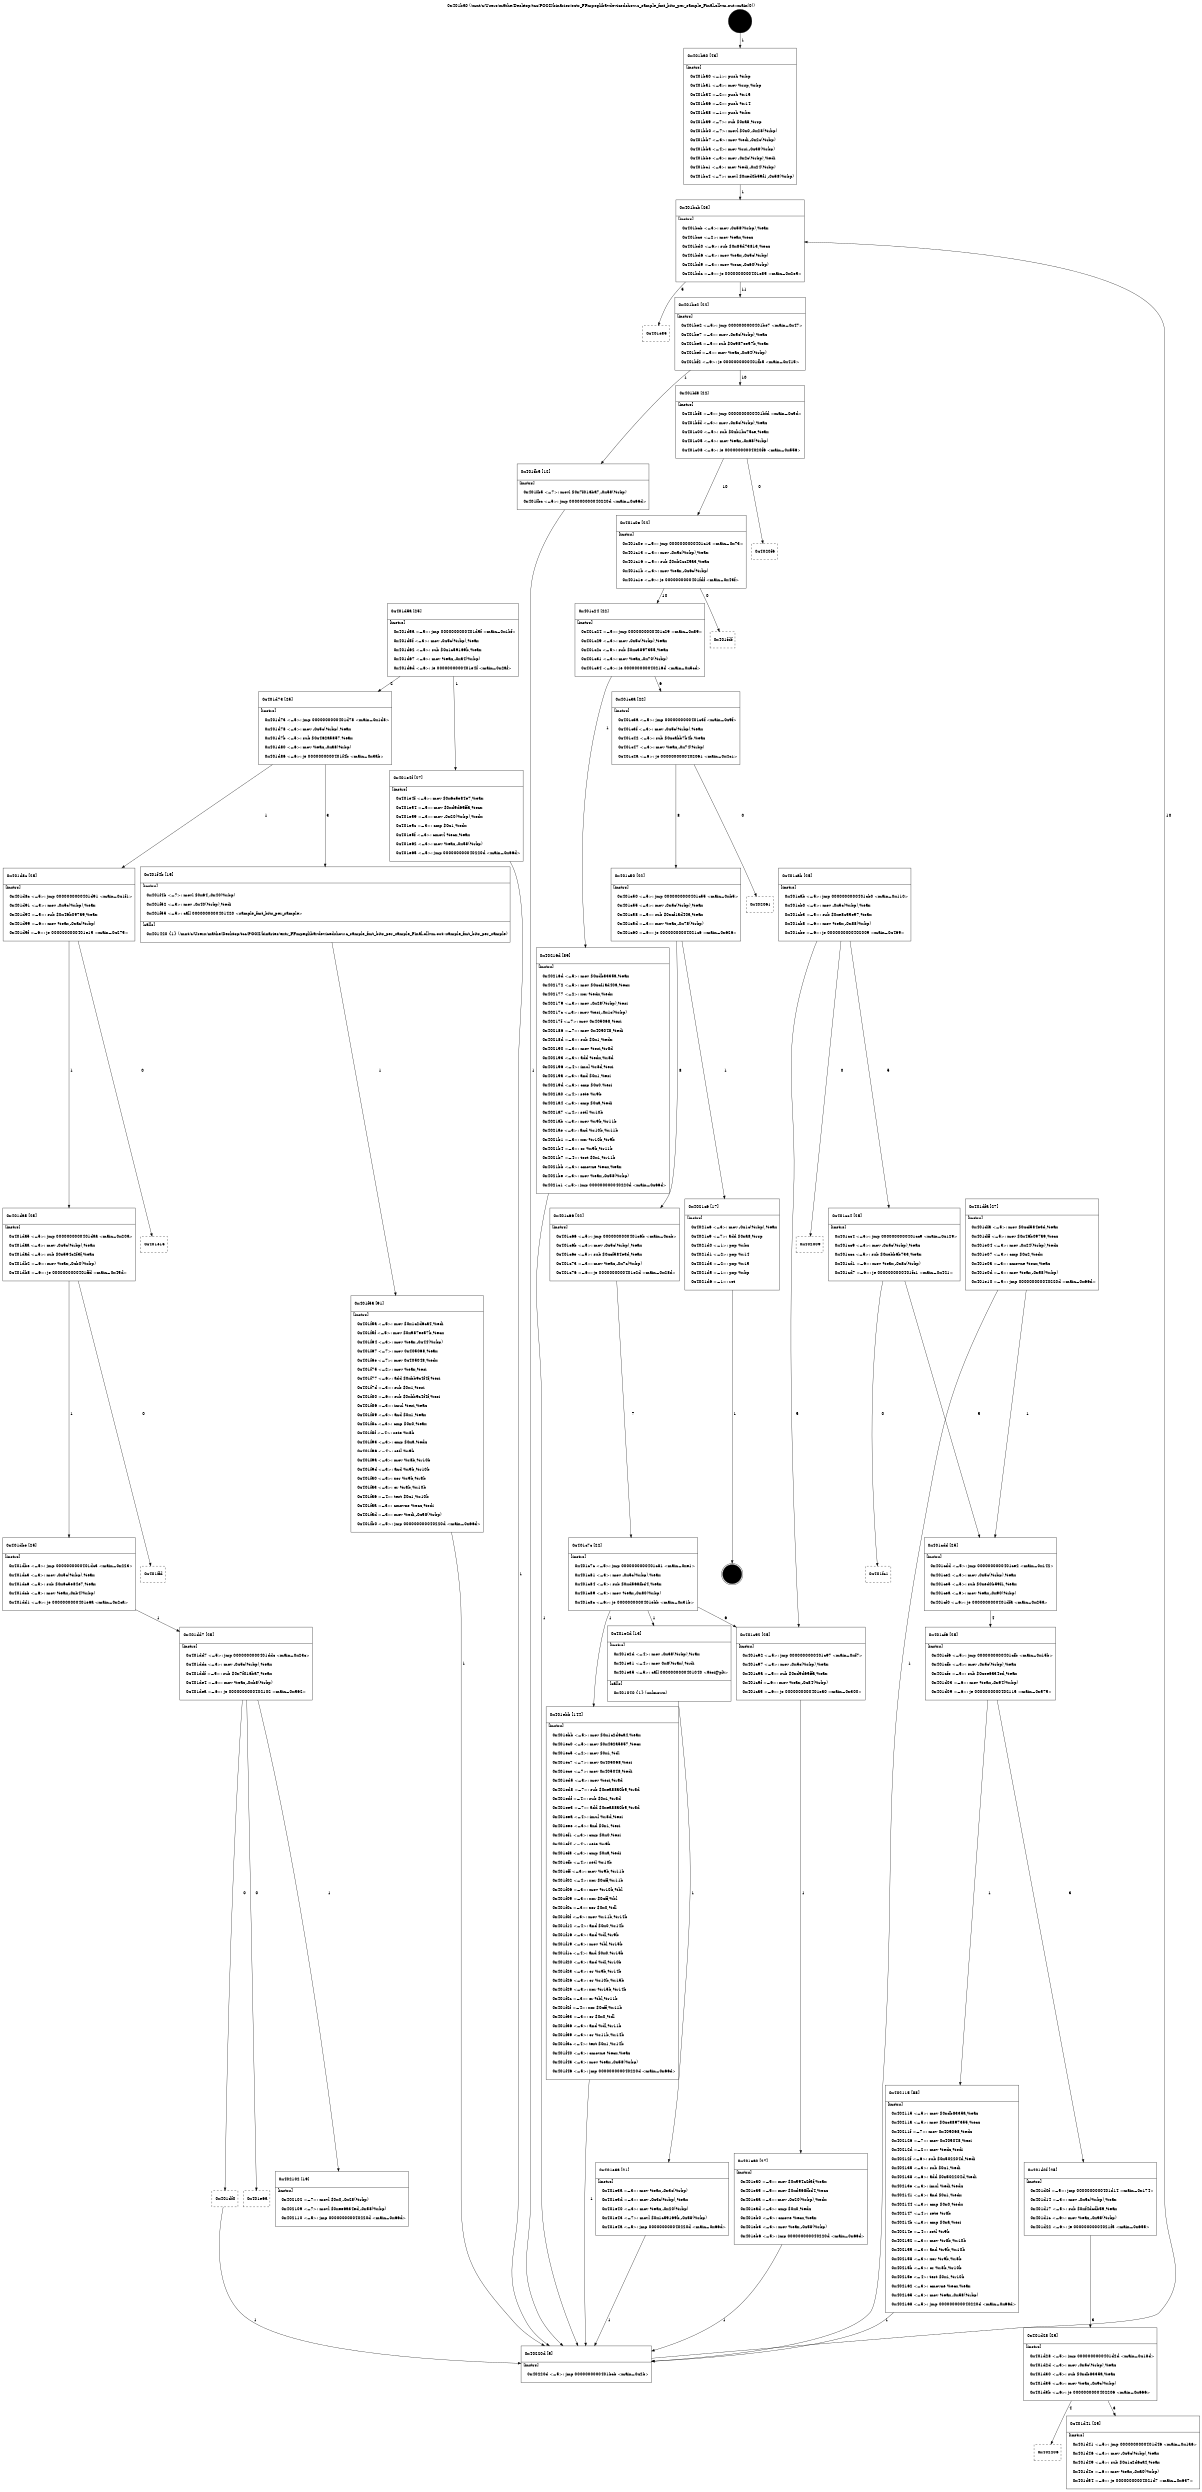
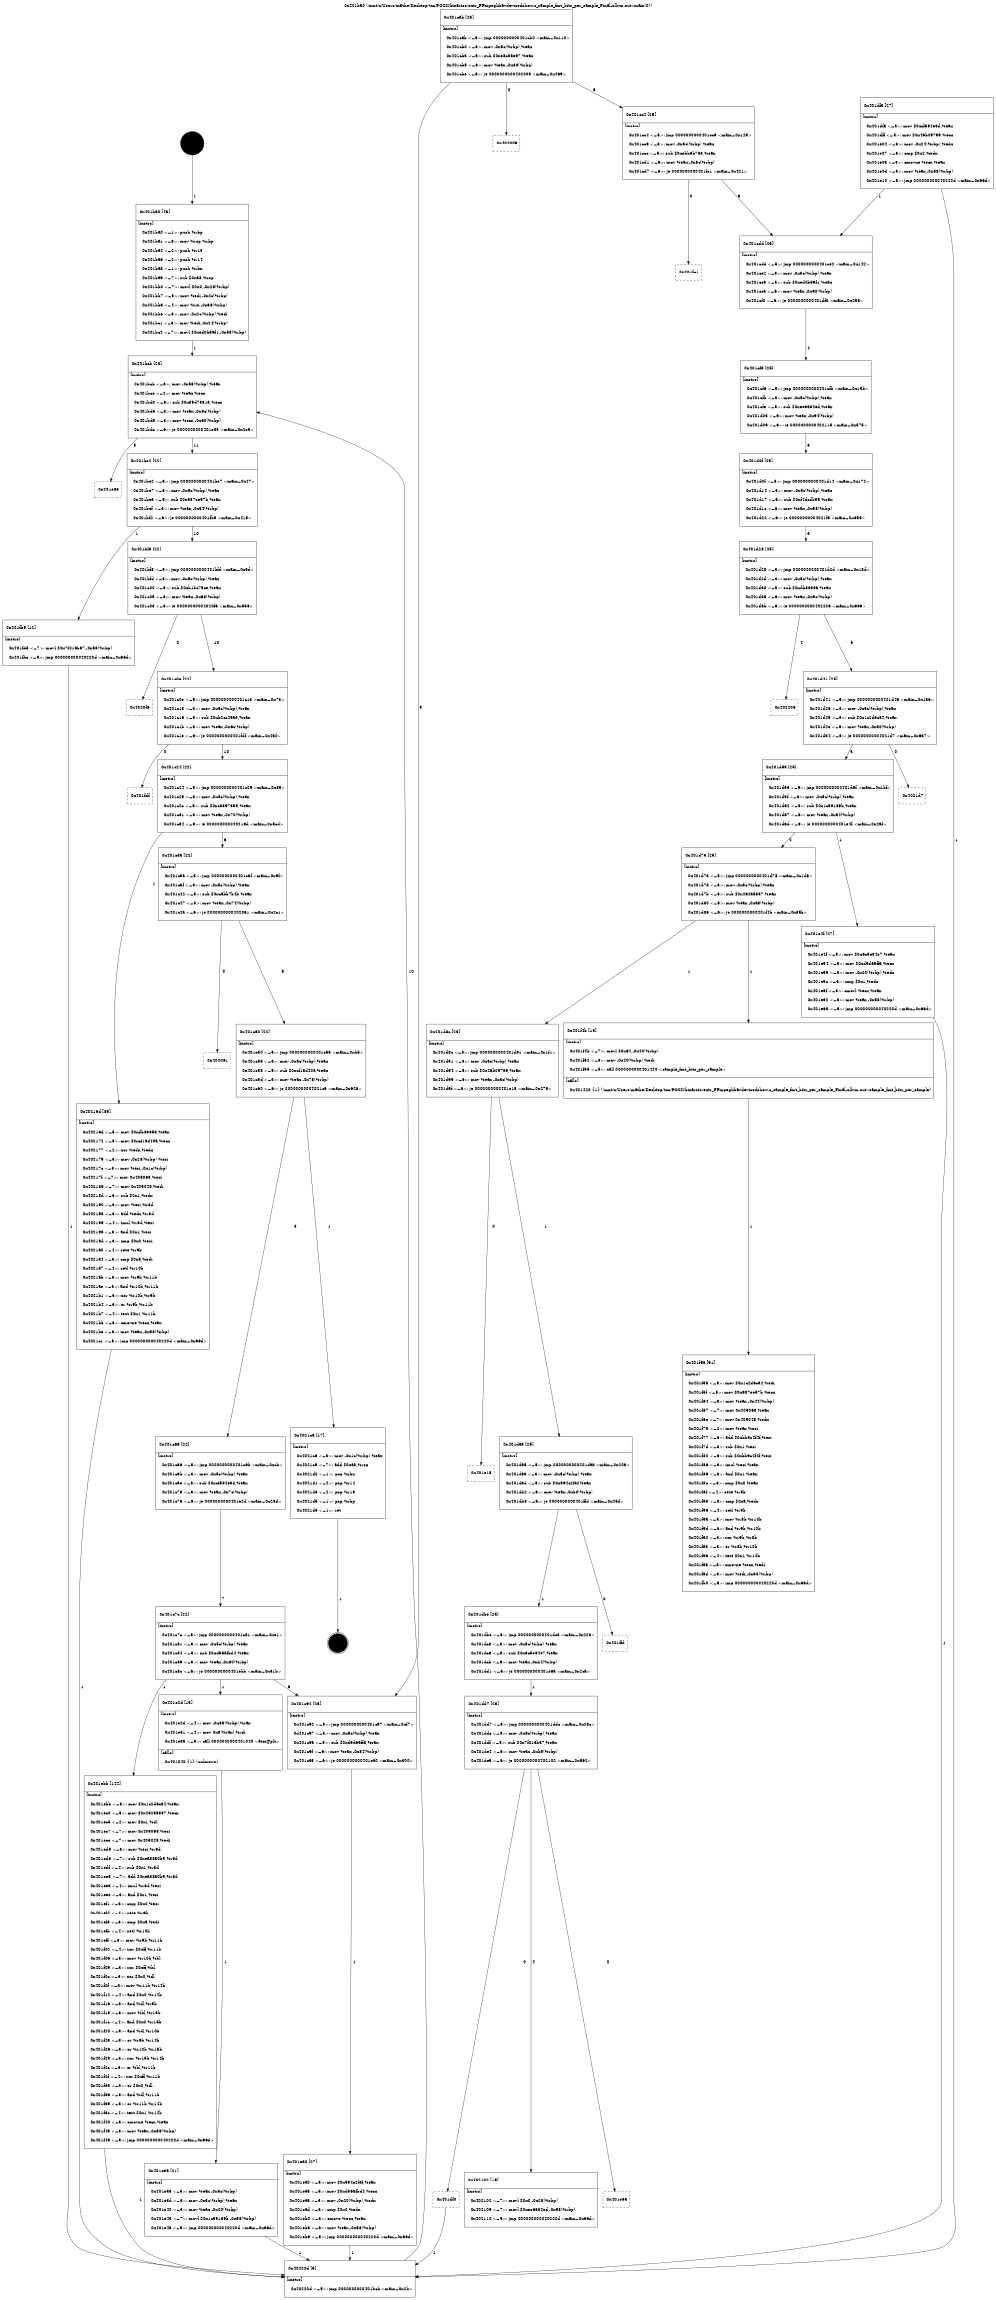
none -> (850, 751)
none -> (912, 796)
(327, 816) -> (751, 972)
(329, 1893) -> (533, 1962)
(461, 1952) -> none
(952, 2199) -> none
